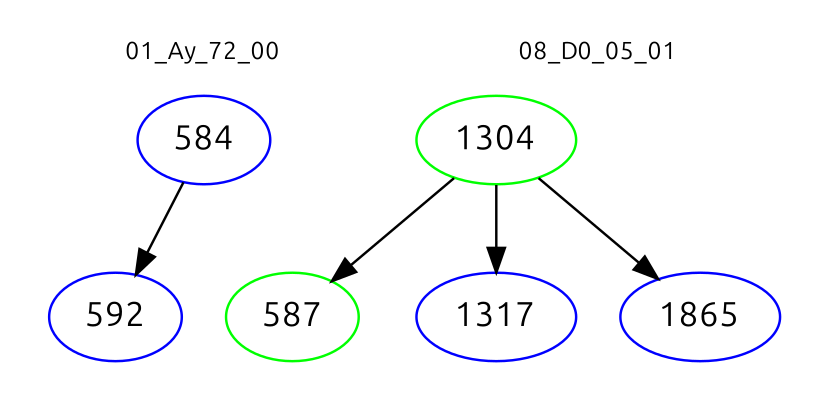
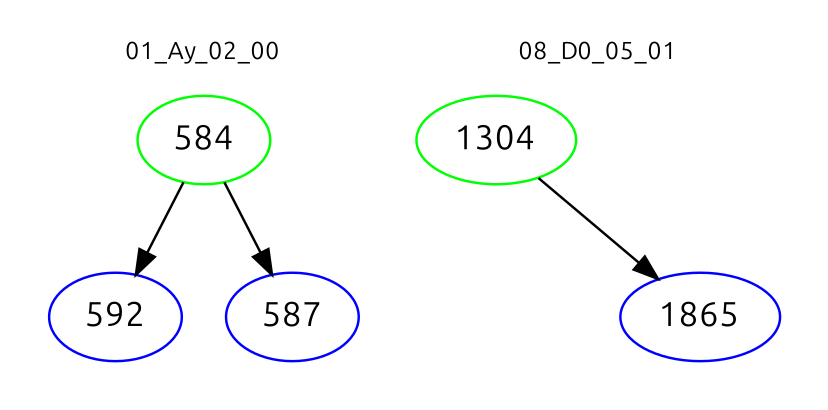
(204, 53) -> (204, 53)
(204, 140) -> (204, 140)
(413, 213) -> (242, 217)
(292, 317) -> (292, 317)
(496, 317) -> none
